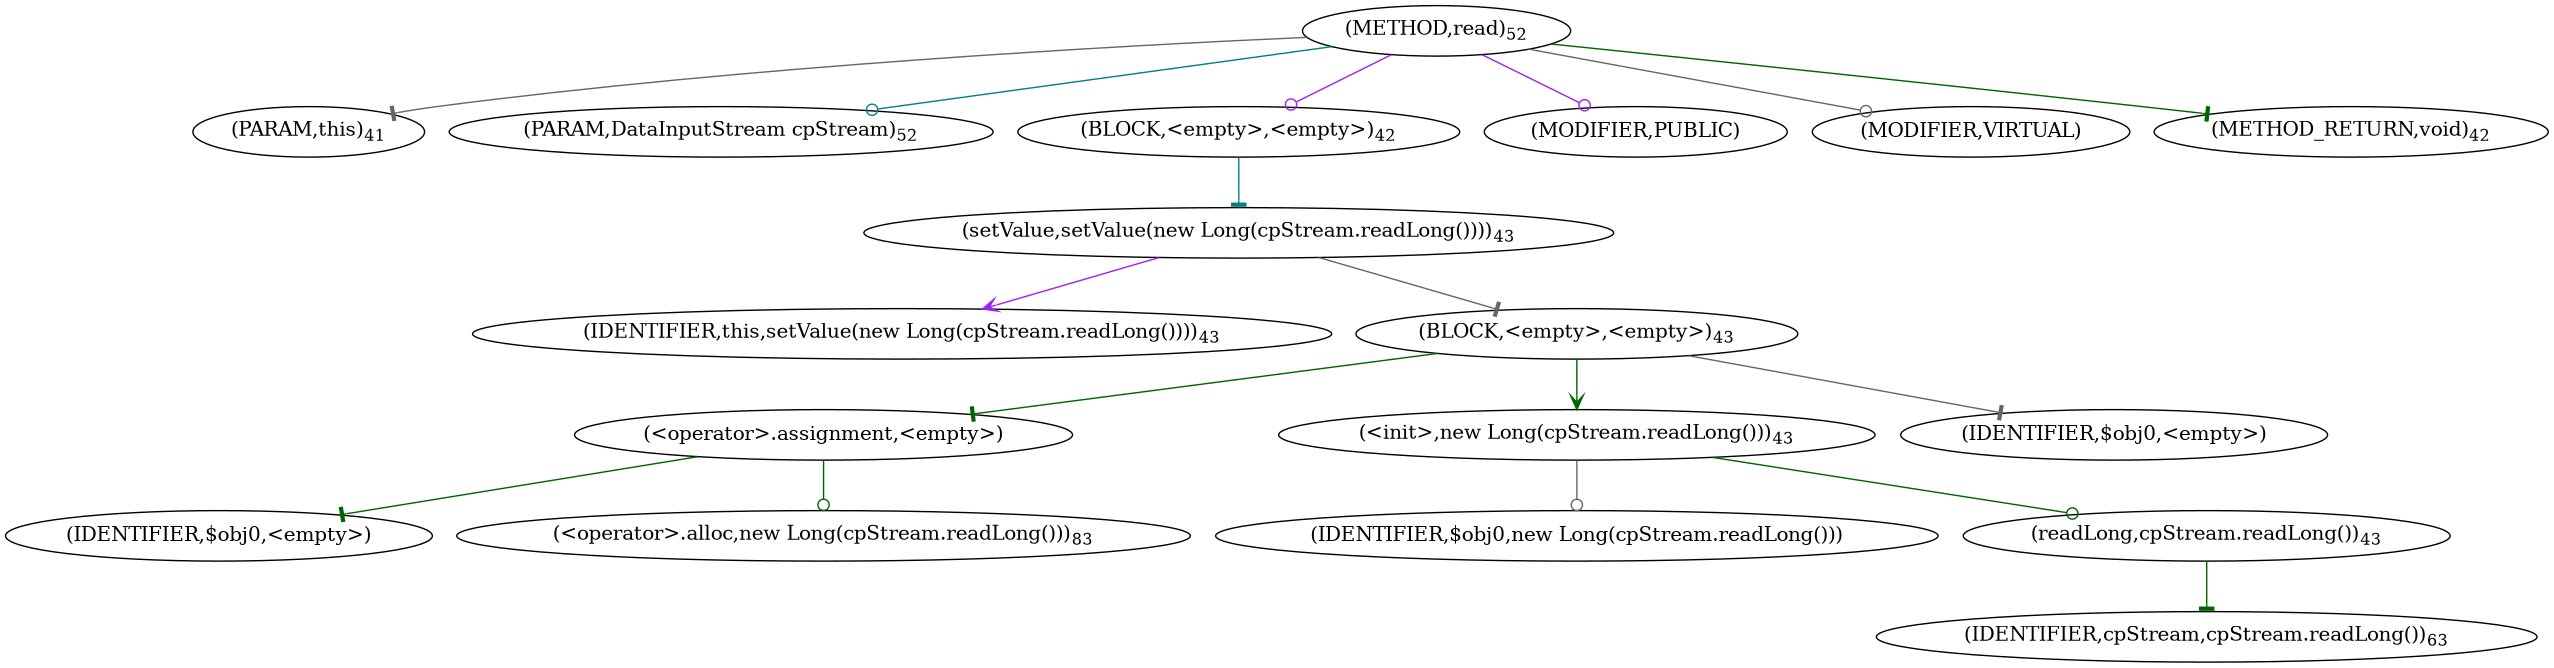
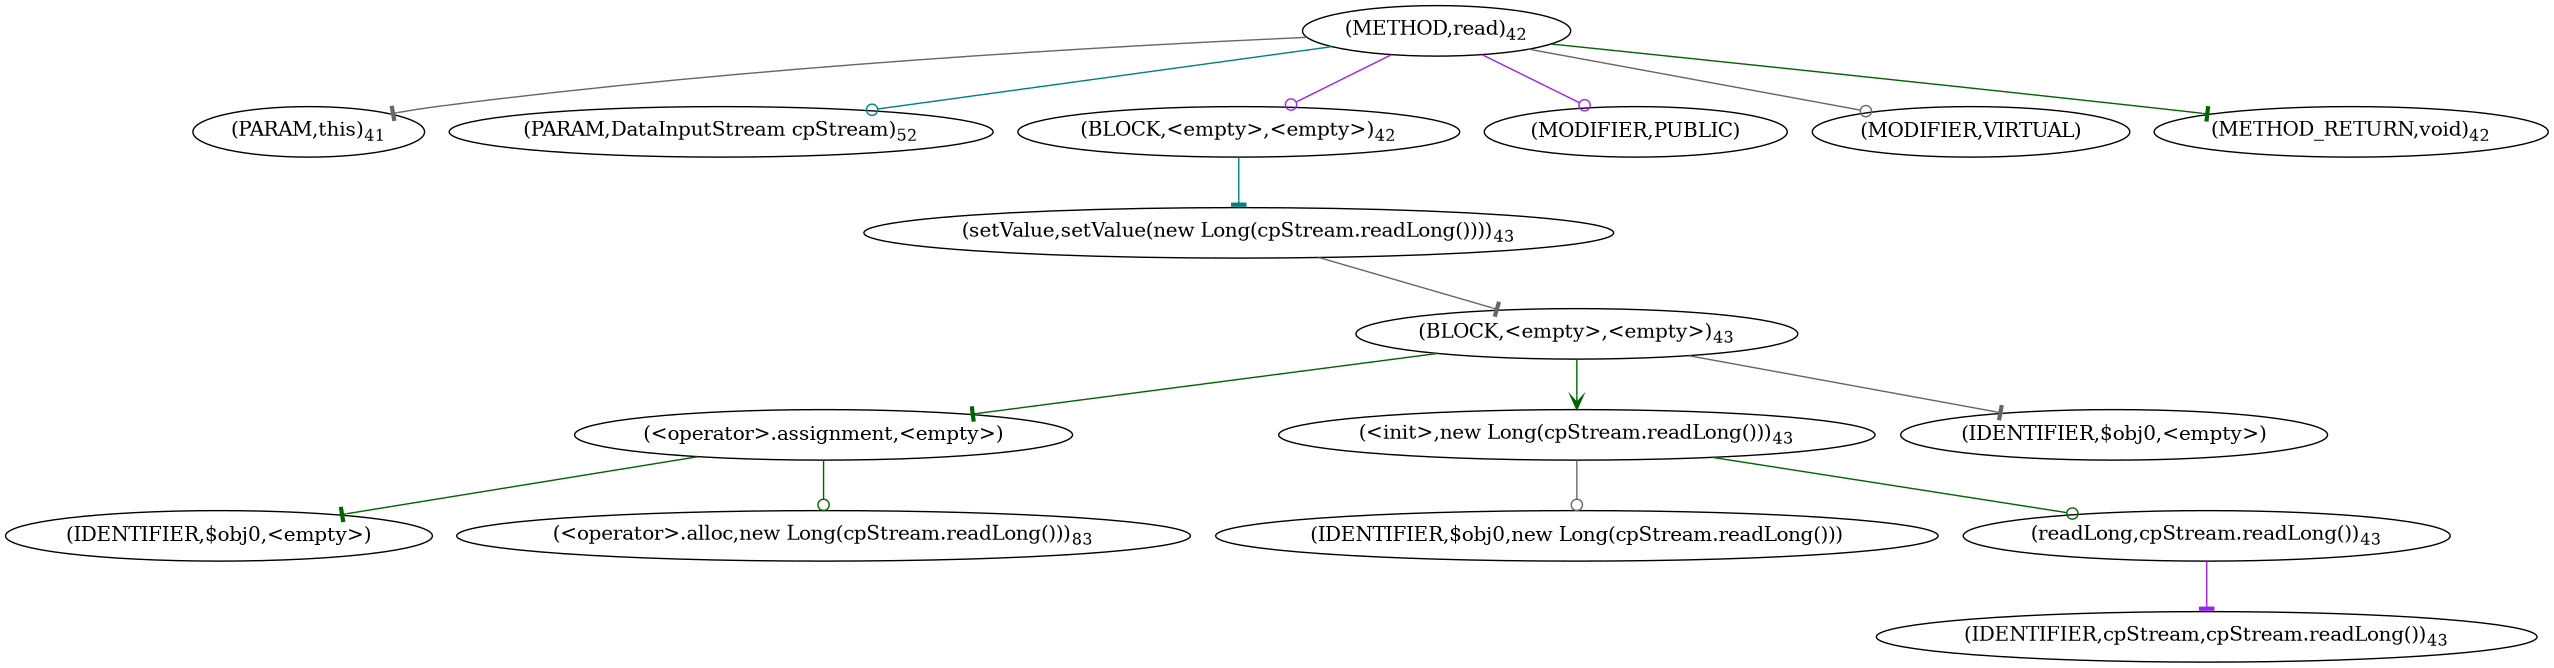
(1517, 29) -> (1517, 29)
(902, 334) -> none
(2207, 583) -> (2207, 583)
(2438, 635) -> (2438, 635)
